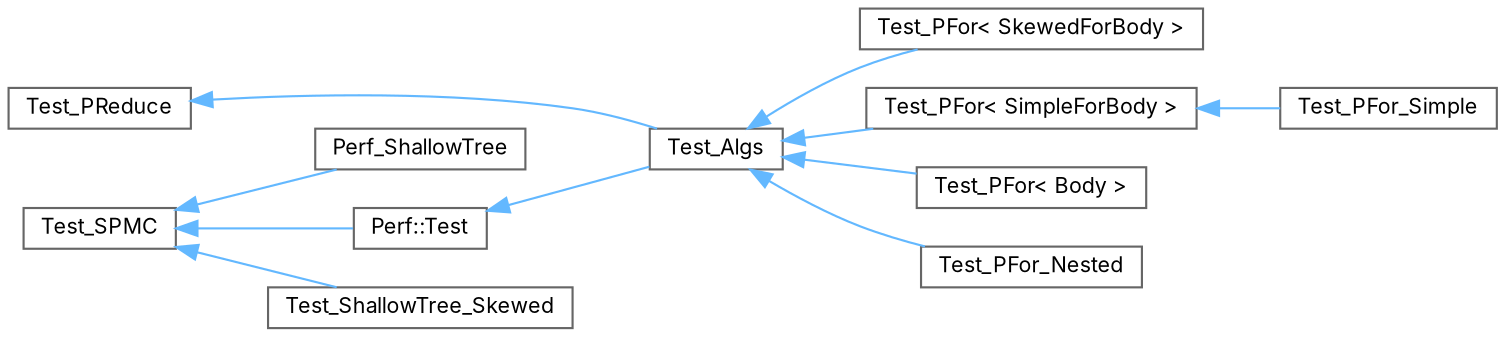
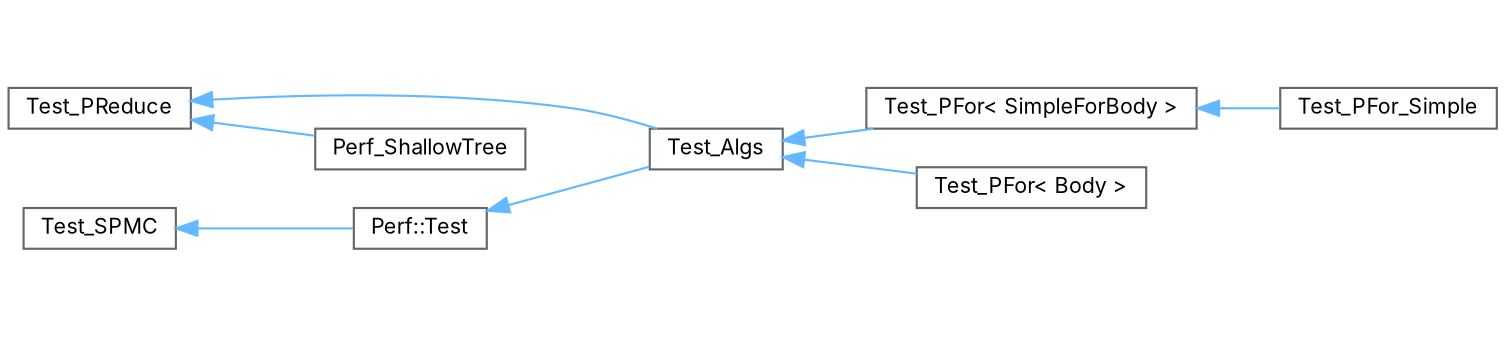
(1031, 29) -> none
(267, 187) -> (264, 129)
(1031, 267) -> none
(420, 308) -> none
